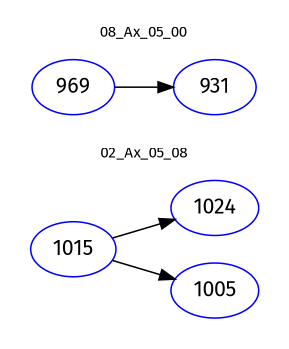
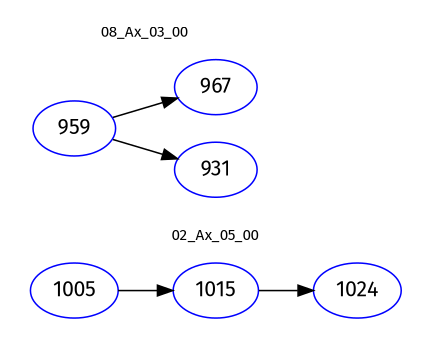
(144, 33) -> (145, 33)
(73, 87) -> (74, 128)
none -> (216, 87)
(145, 154) -> (216, 236)
(136, 268) -> (138, 291)
